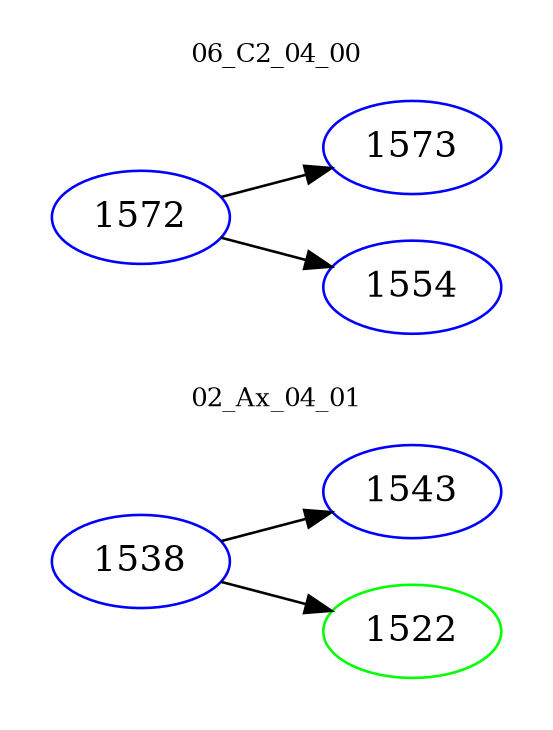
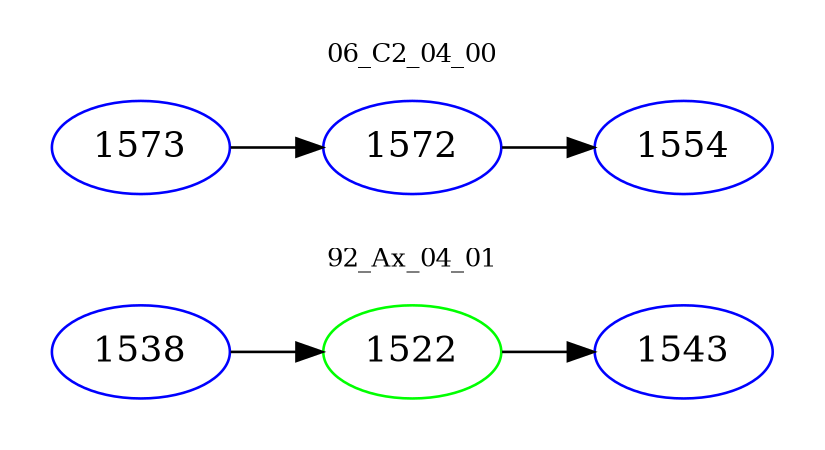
(264, 186) -> (263, 147)
(277, 400) -> (412, 260)
(264, 530) -> (535, 352)
